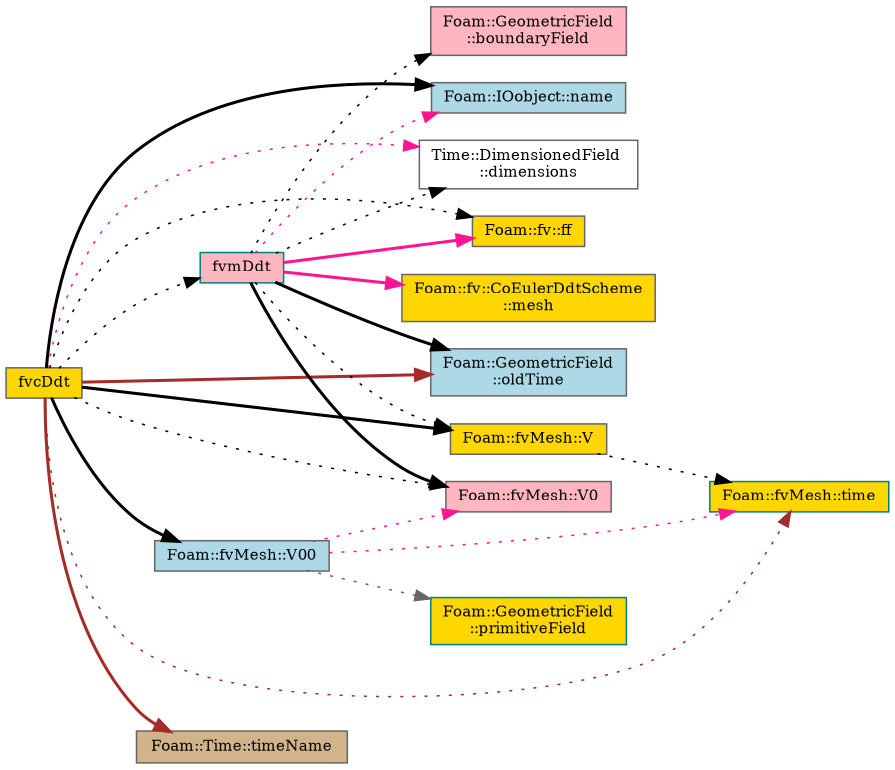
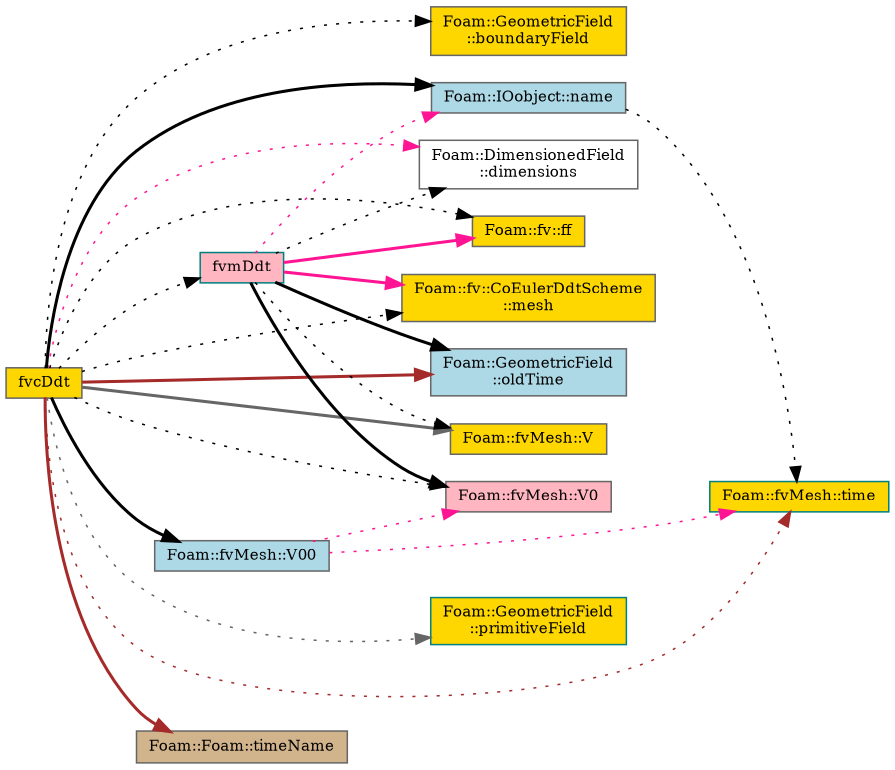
(529, 31) -> (529, 31)
(314, 156) -> (137, 97)
(529, 165) -> (529, 165)
none -> (233, 338)
(258, 408) -> (258, 408)
(657, 466) -> (748, 268)
(361, 583) -> (170, 604)
(242, 747) -> (242, 747)
